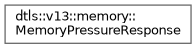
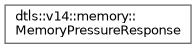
(98, 24) -> (98, 24)
